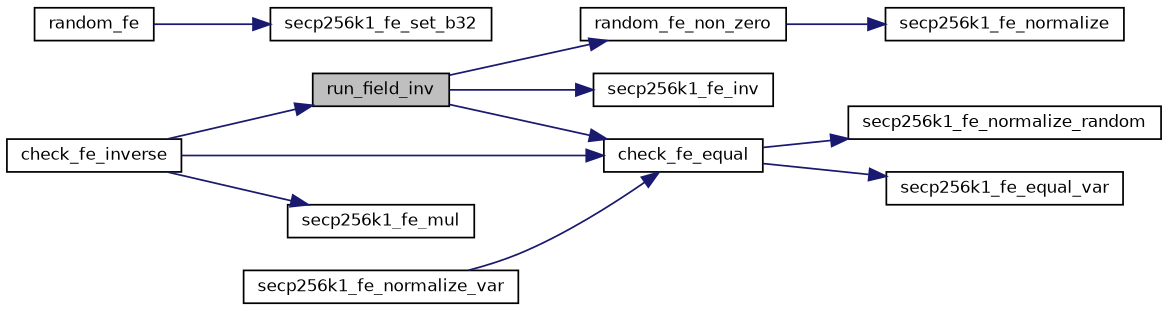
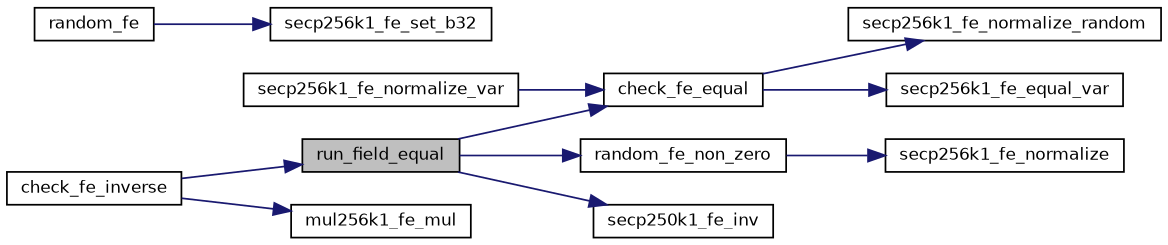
(381, 90) -> (381, 156)
(683, 90) -> (683, 221)
(384, 156) -> none
(381, 221) -> (381, 221)
